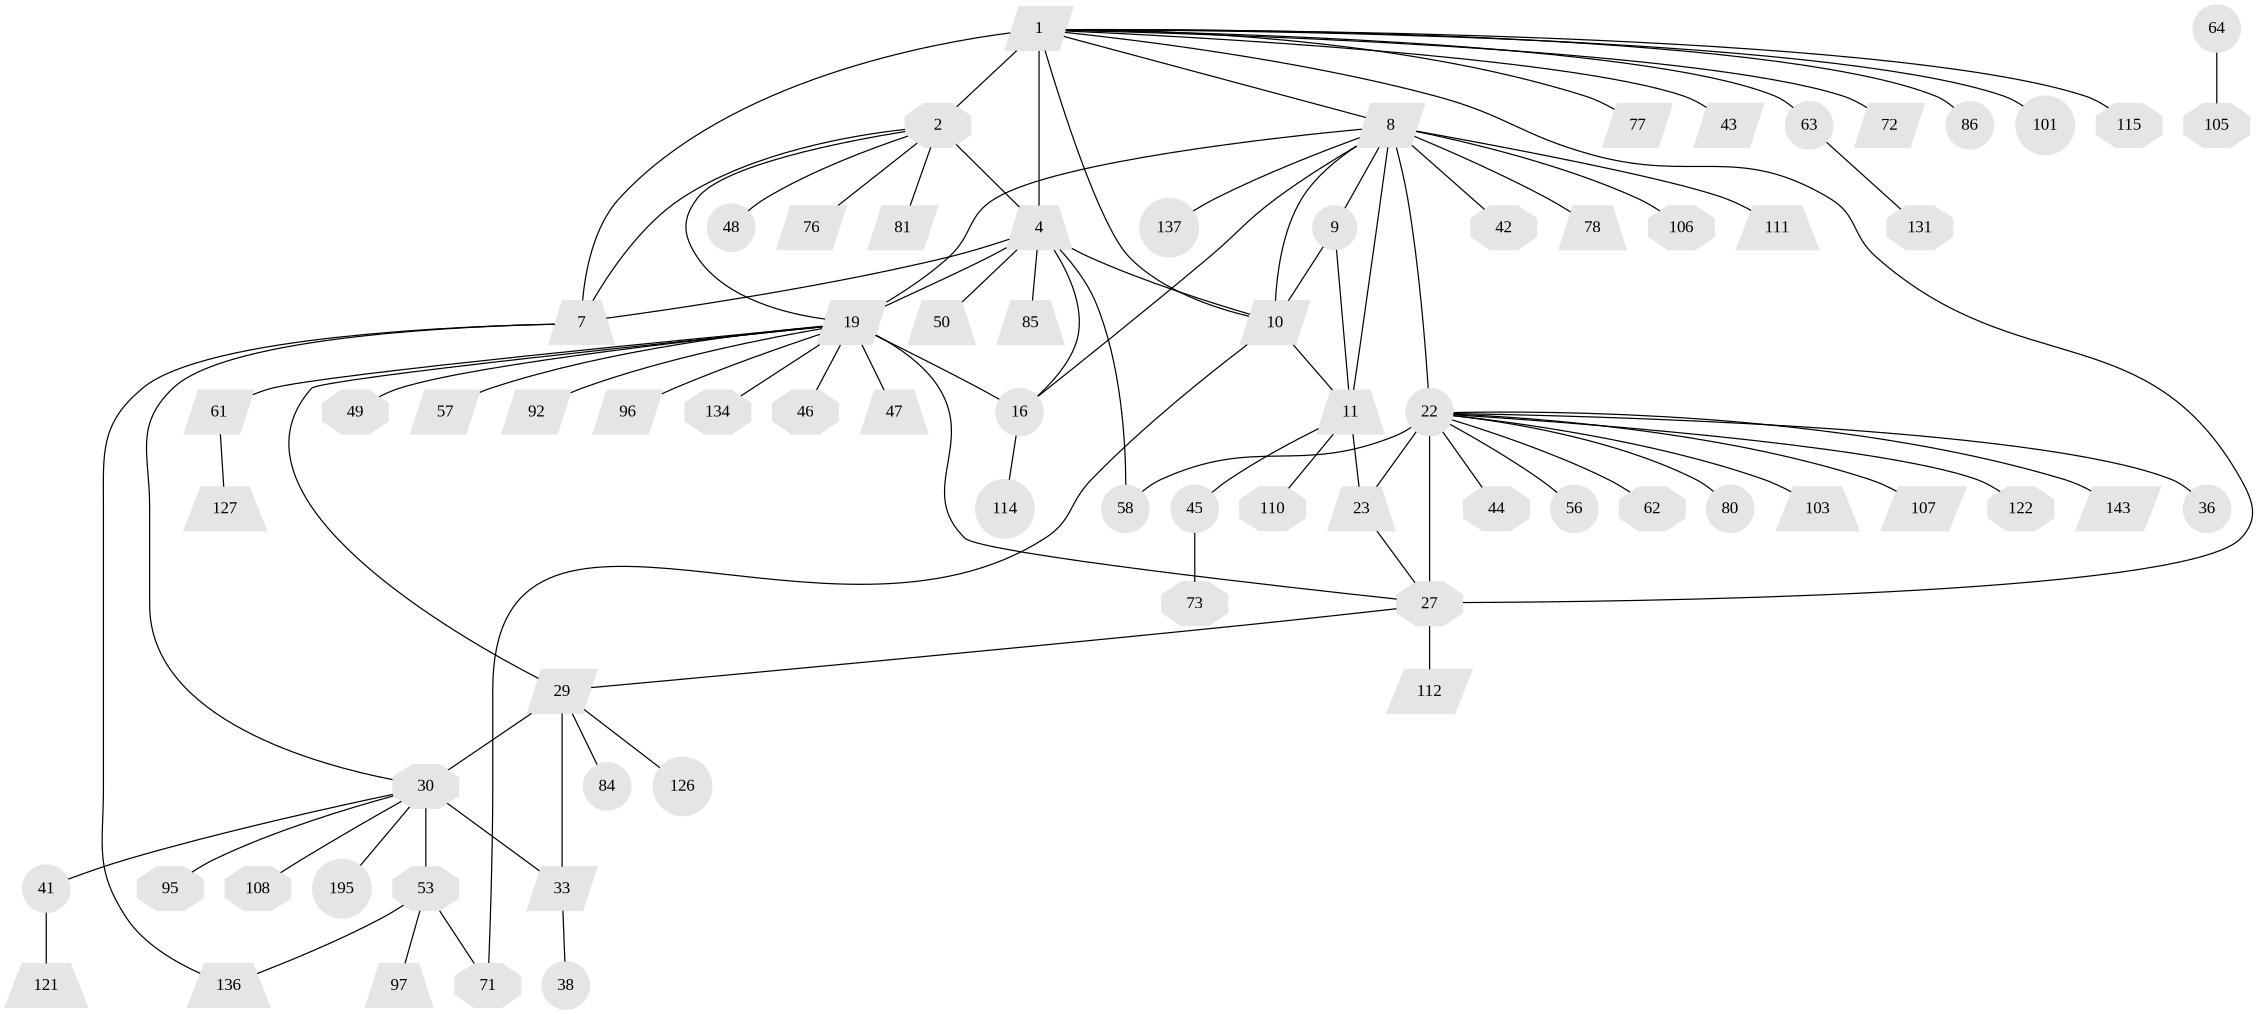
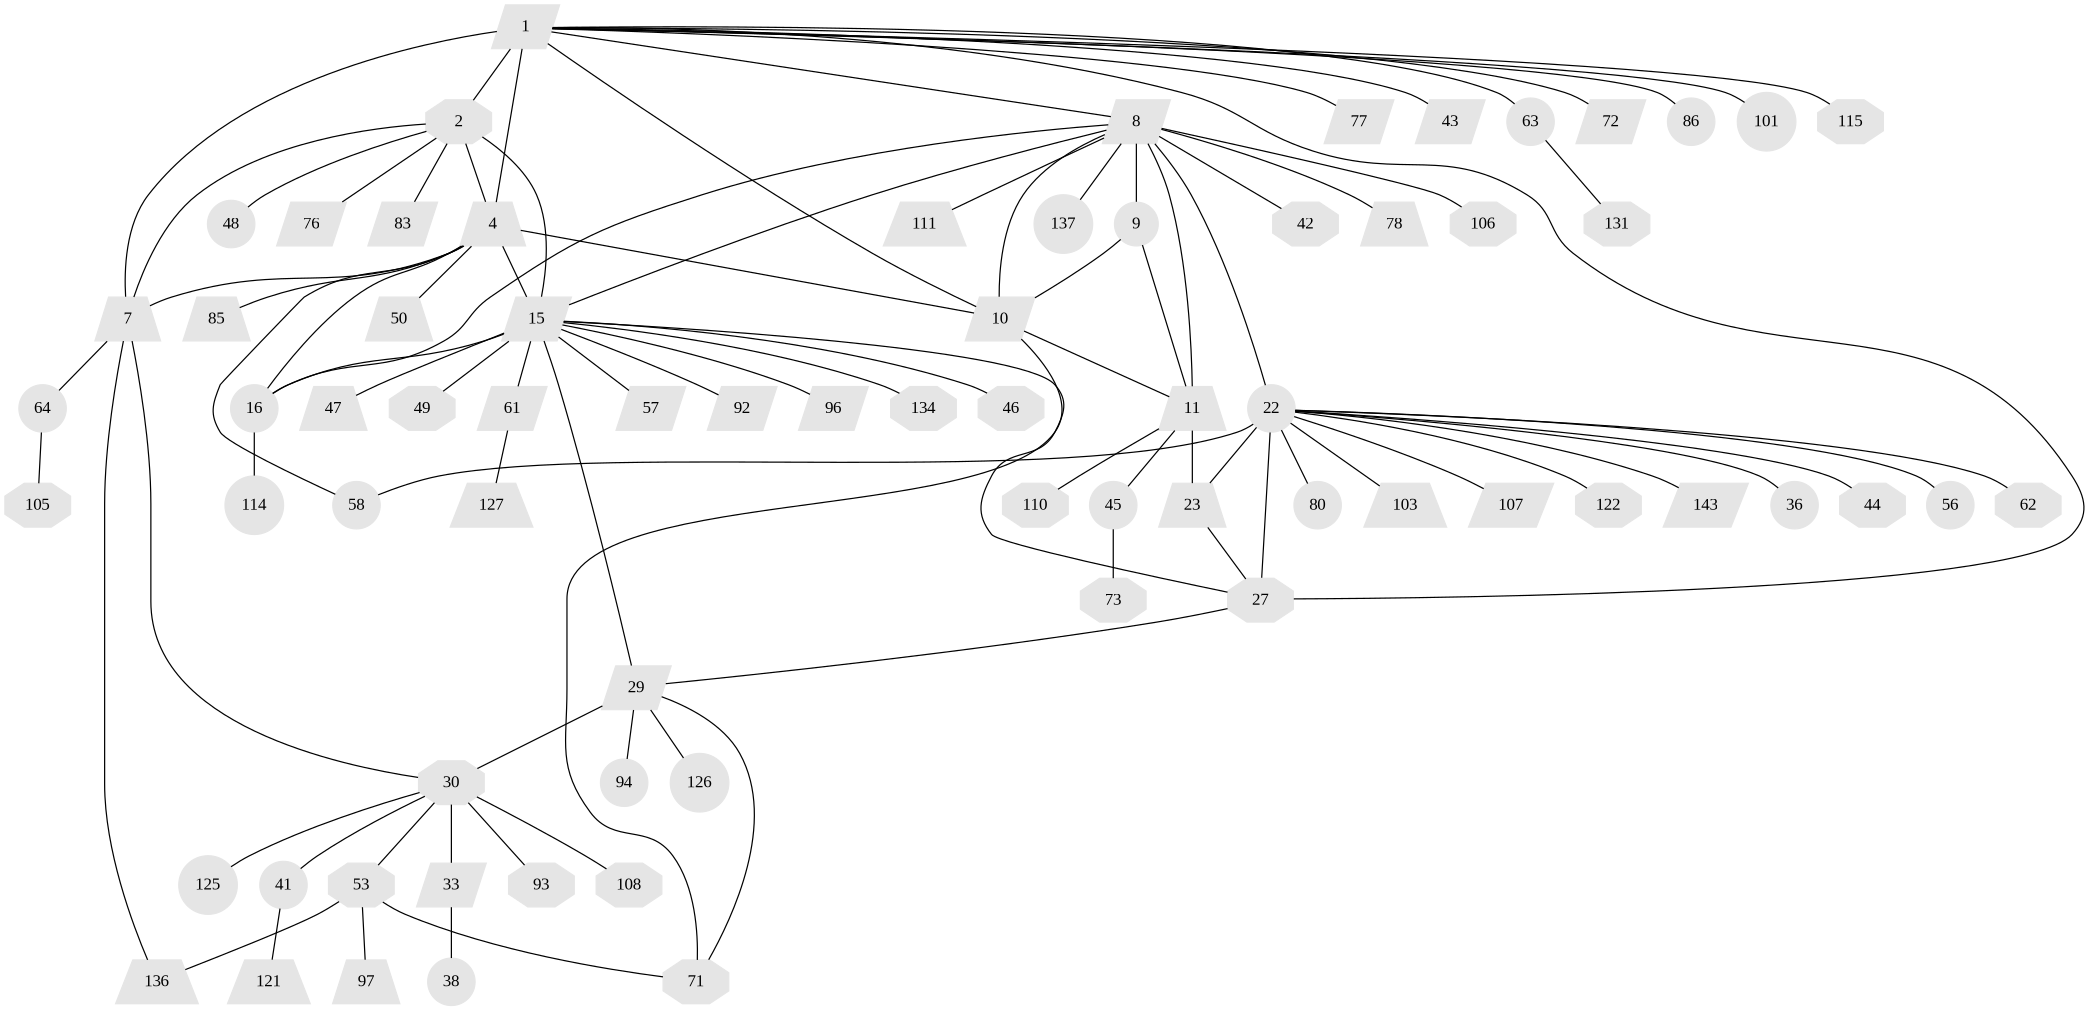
(903, 228) -> (403, 224)
(852, 323) -> (537, 319)
none -> (83, 366)
(1430, 691) -> none
(607, 786) -> (624, 783)
(562, 790) -> (754, 810)
(170, 889) -> (541, 885)
(342, 889) -> (208, 885)
